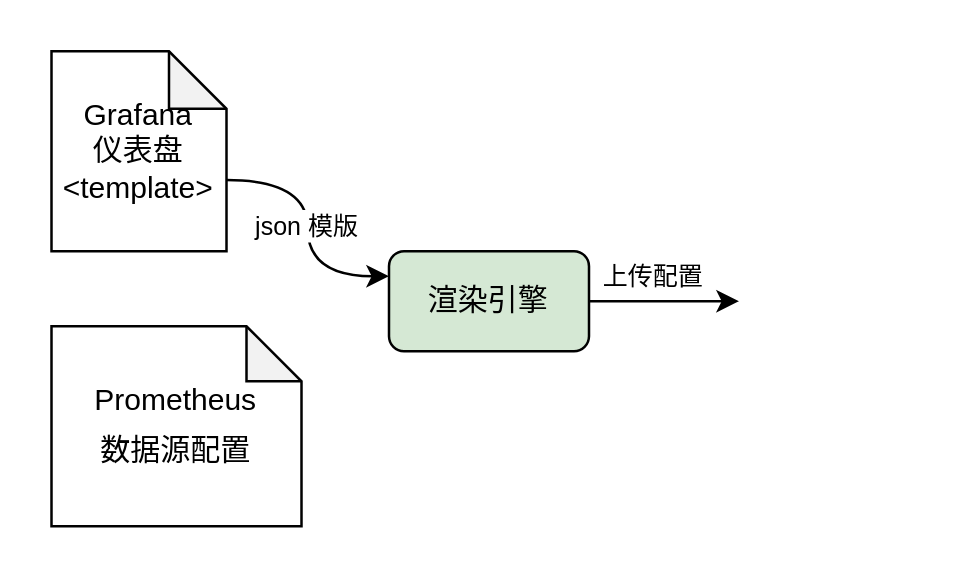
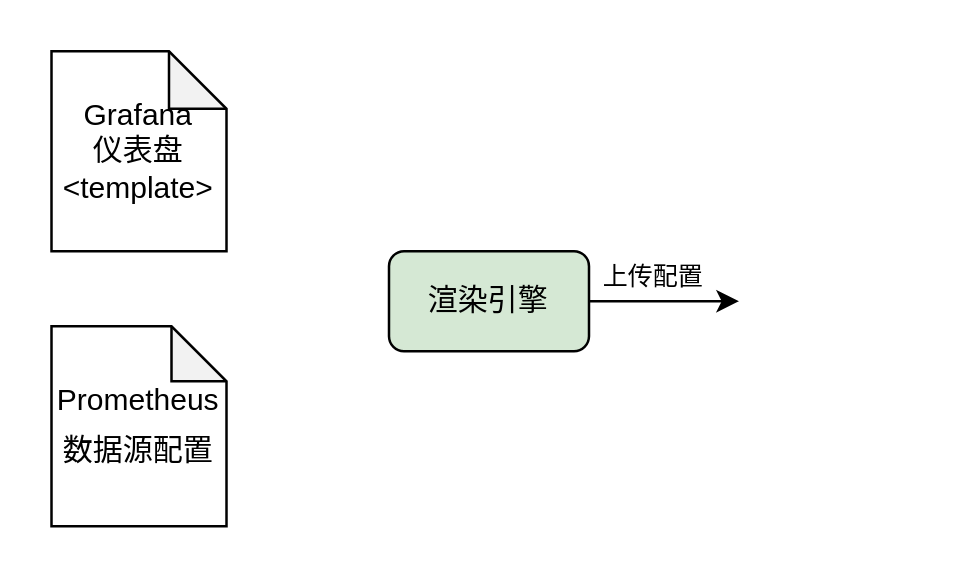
(270, 185) -> none
(176, 426) -> (139, 426)
